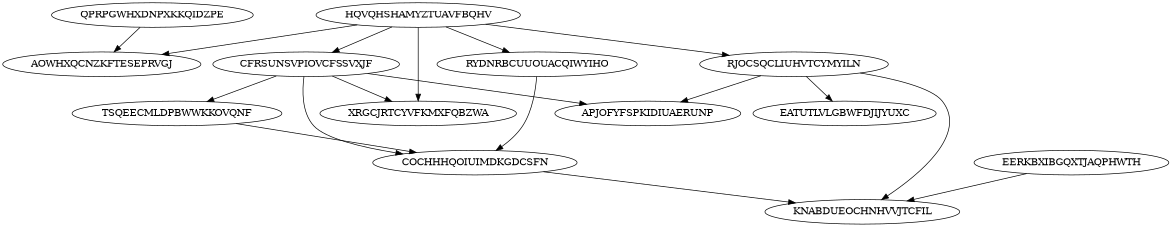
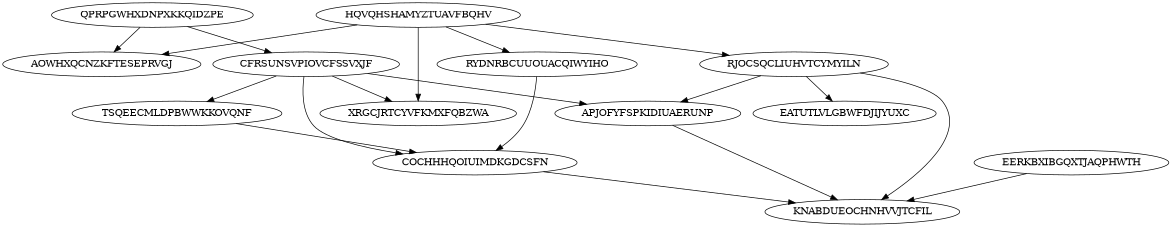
(365, 38) -> (226, 39)
none -> (752, 161)
